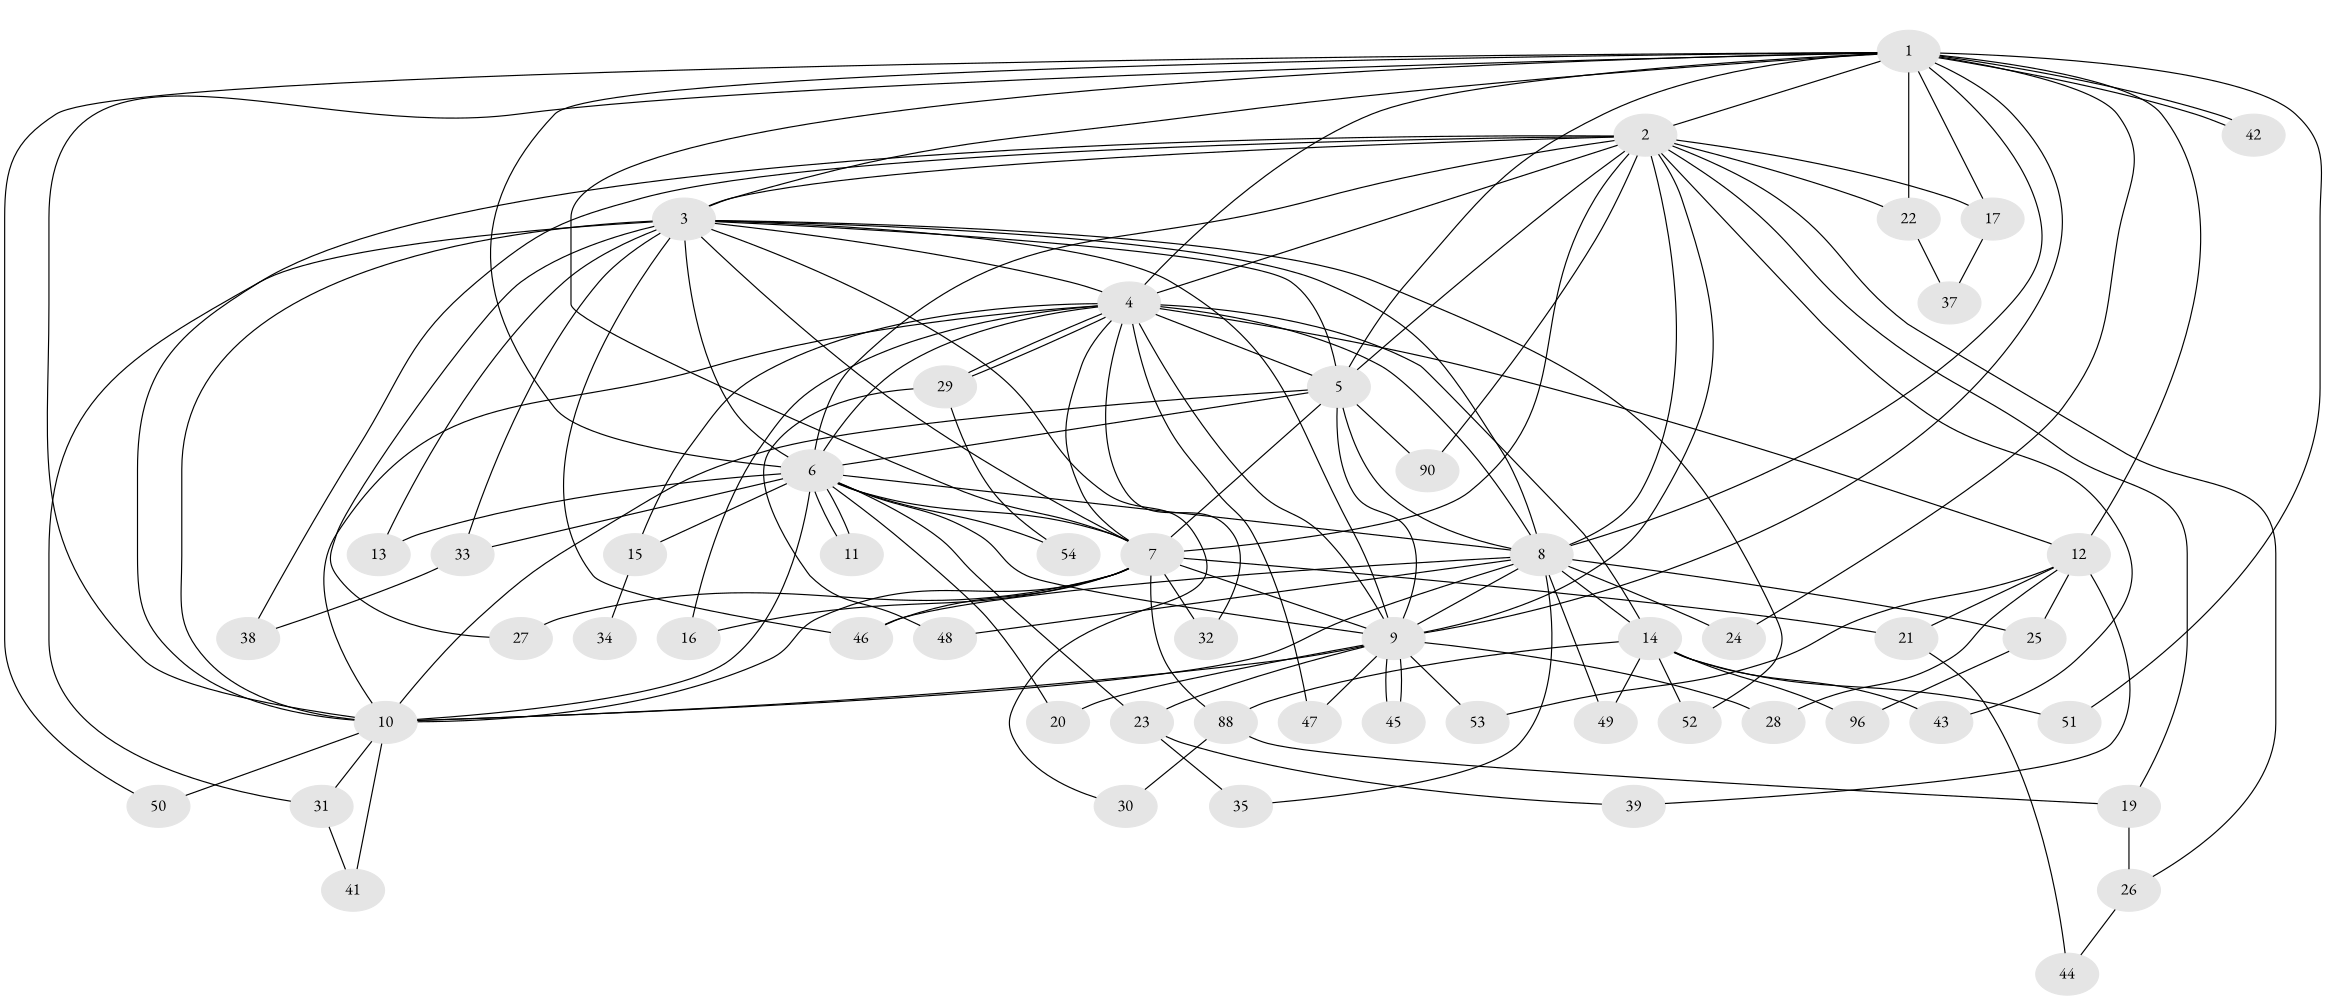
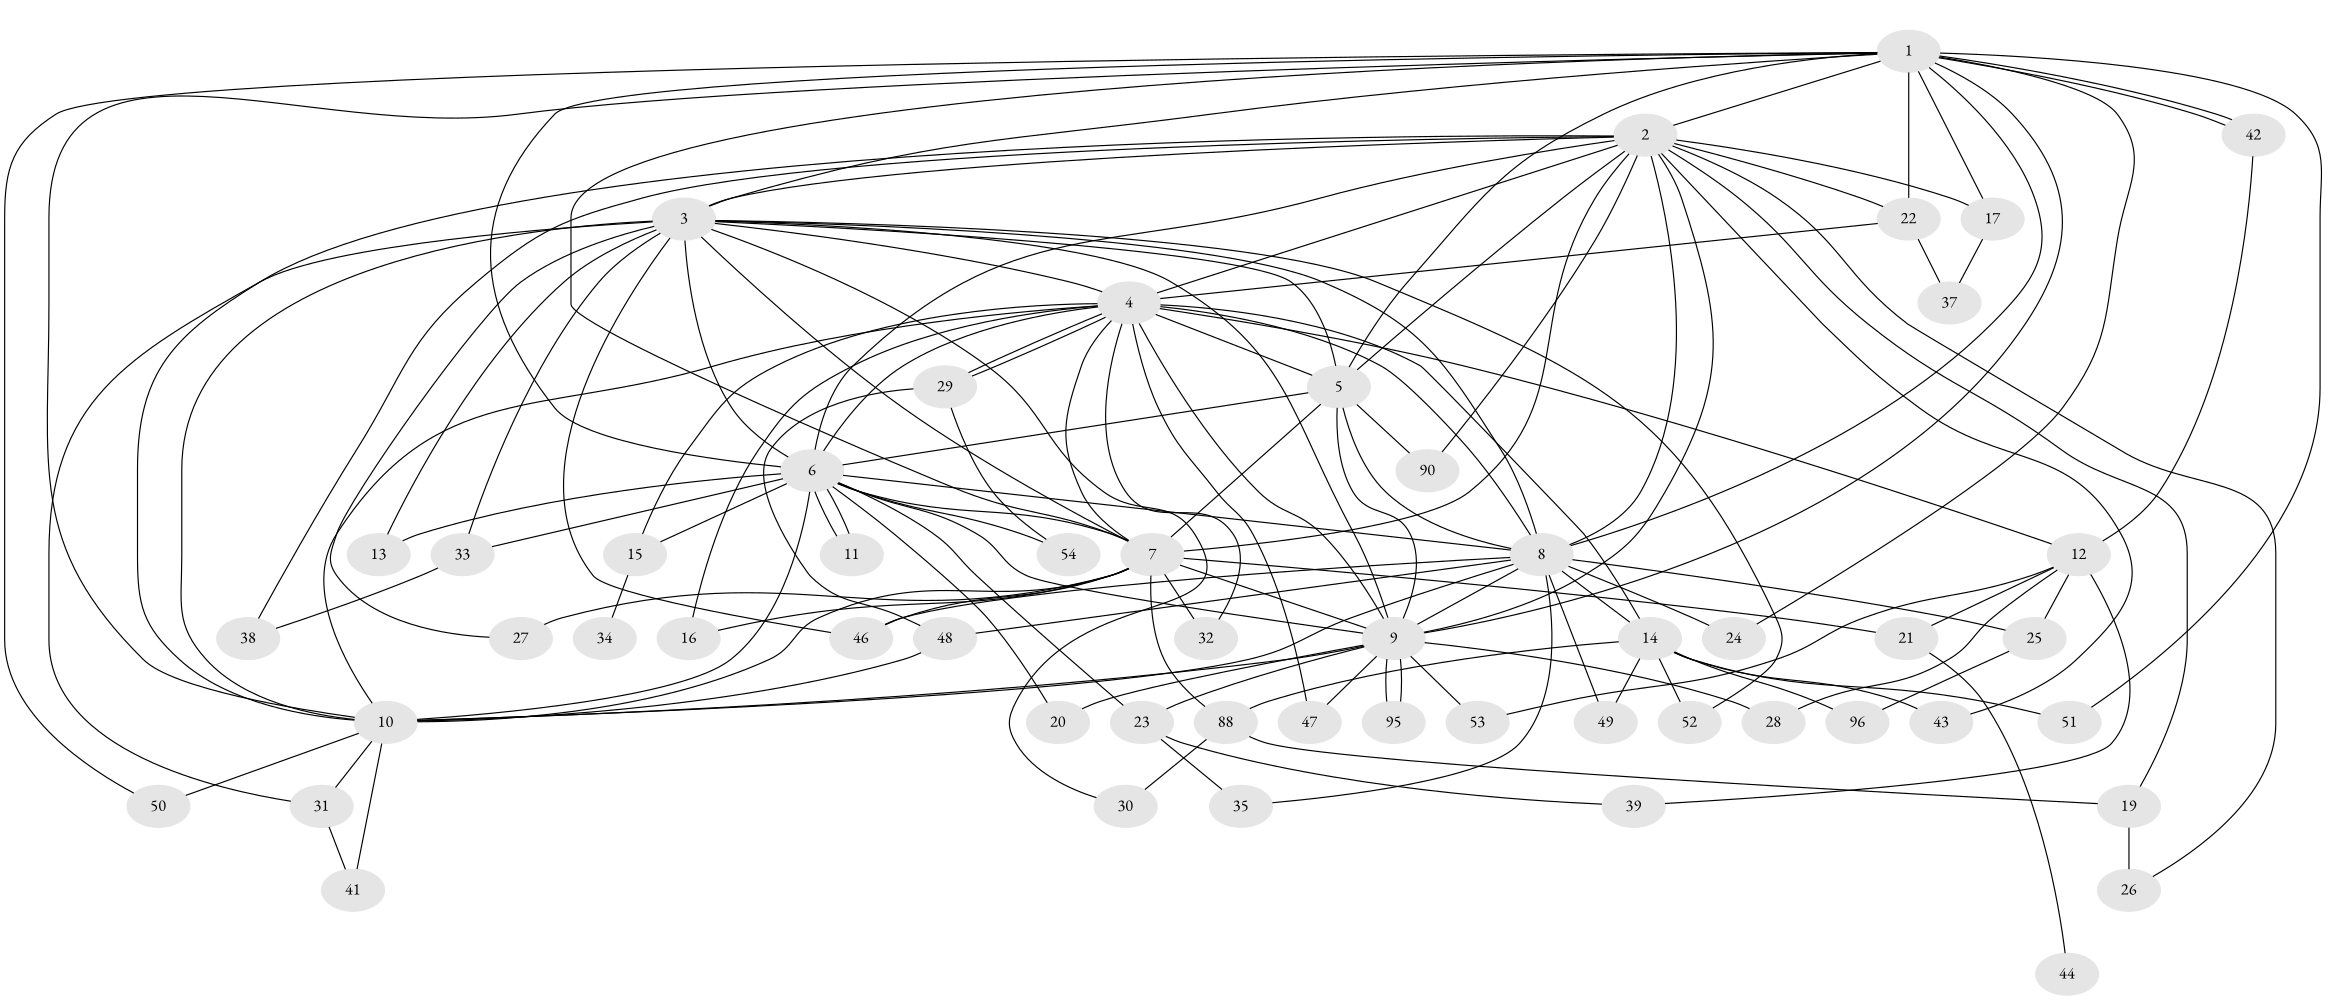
(1442, 96) -> (1519, 261)
(2199, 216) -> (2216, 366)
(788, 446) -> (684, 702)
(1394, 722) -> (1394, 722)
(2098, 932) -> none
